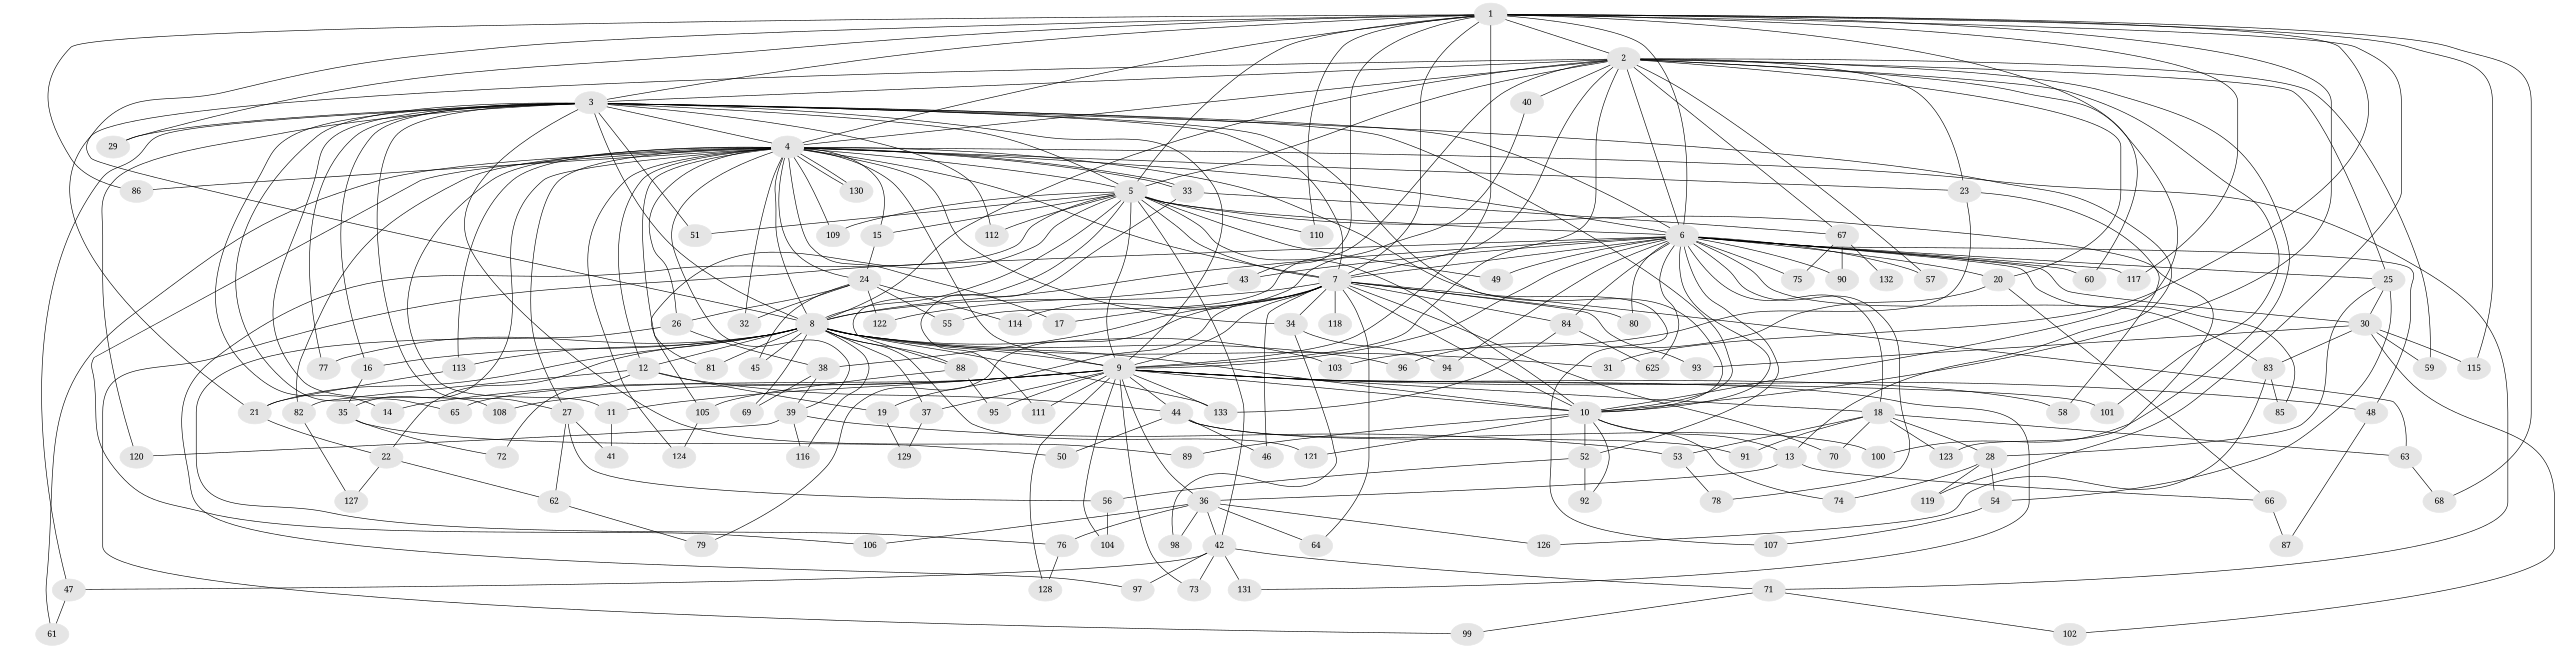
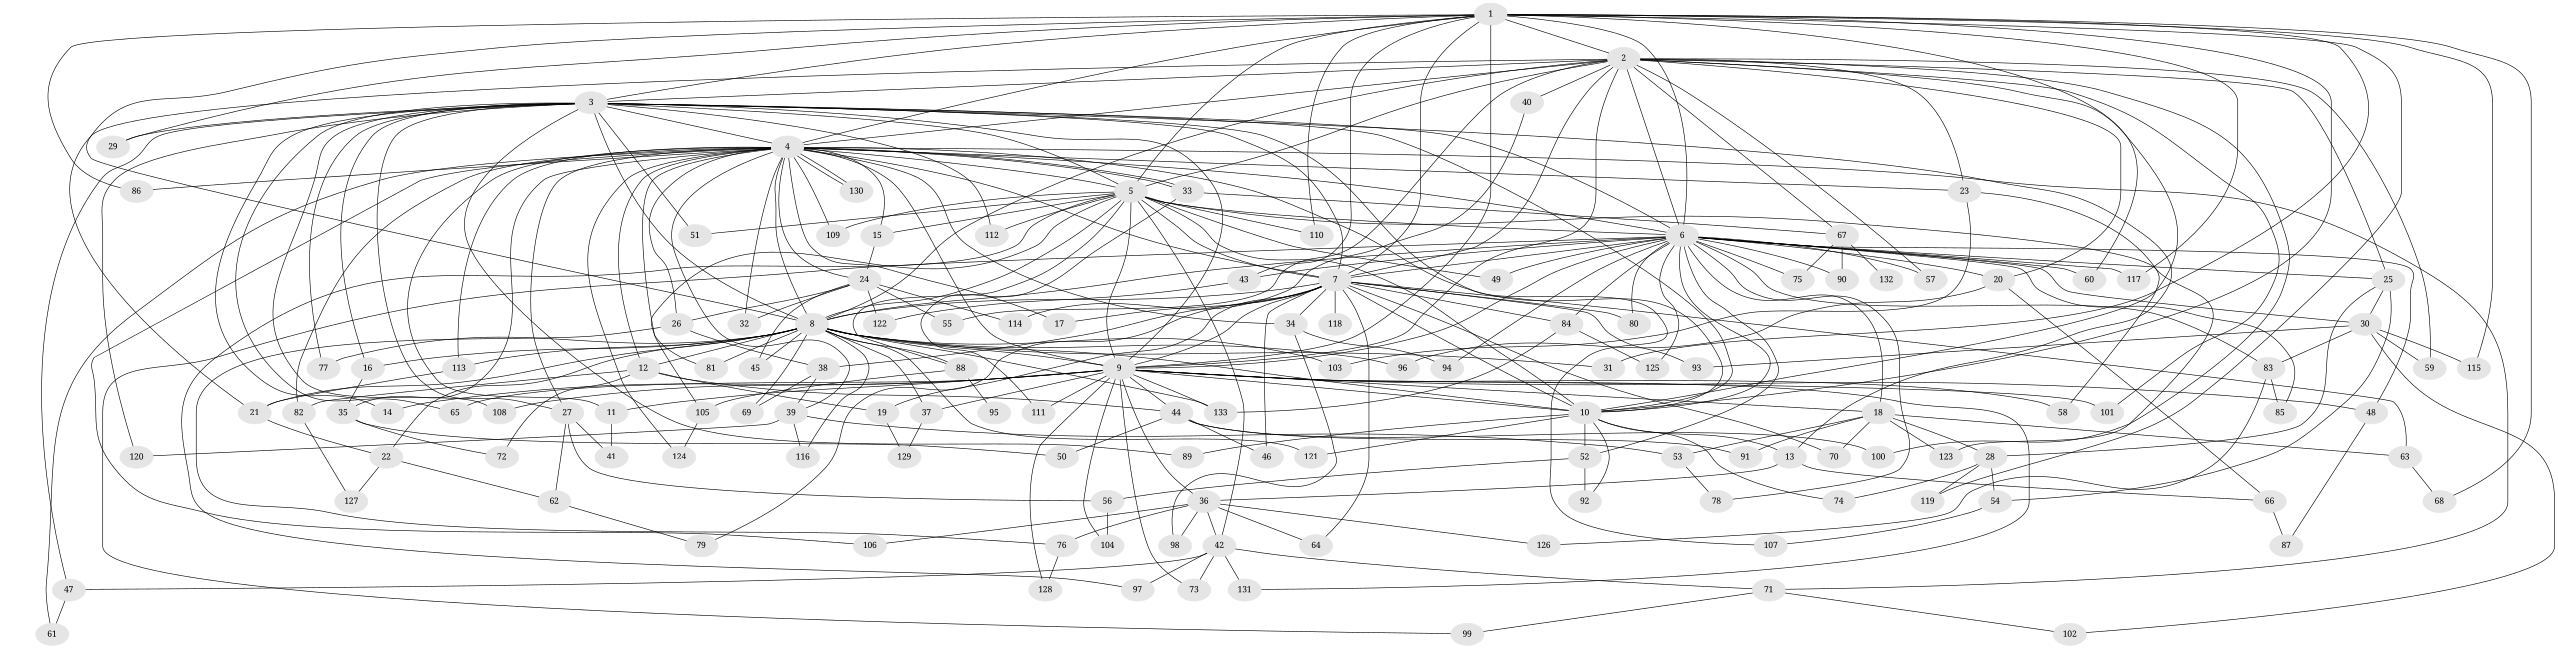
(1653, 369) -> (1653, 369)
(1055, 388) -> none
